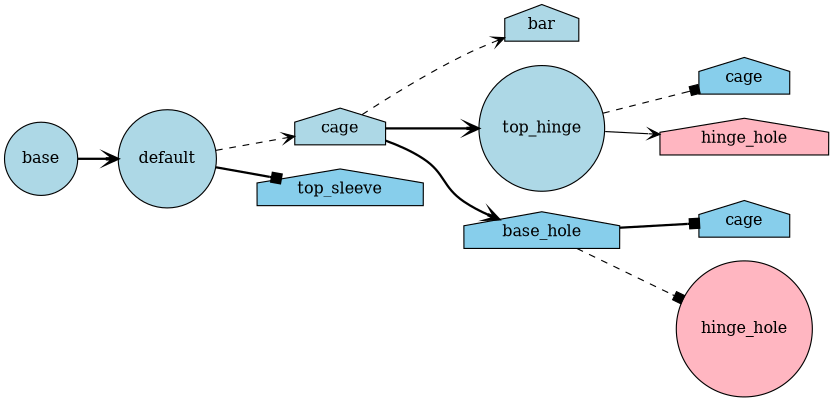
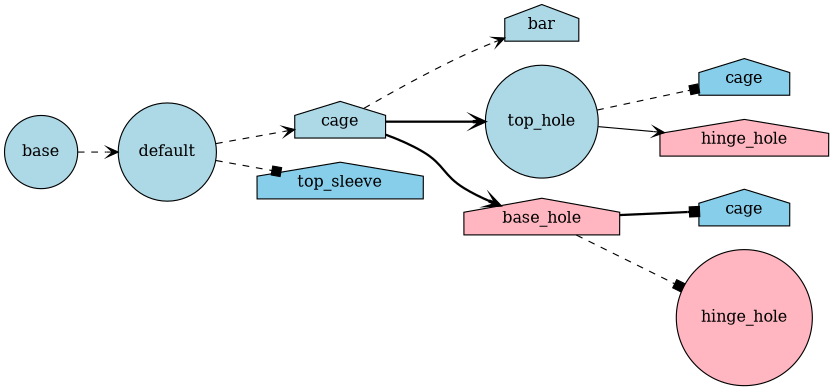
(542, 128) -> (542, 122)
(92, 159) -> (92, 152)
(243, 172) -> (243, 165)
(542, 232) -> (542, 219)
